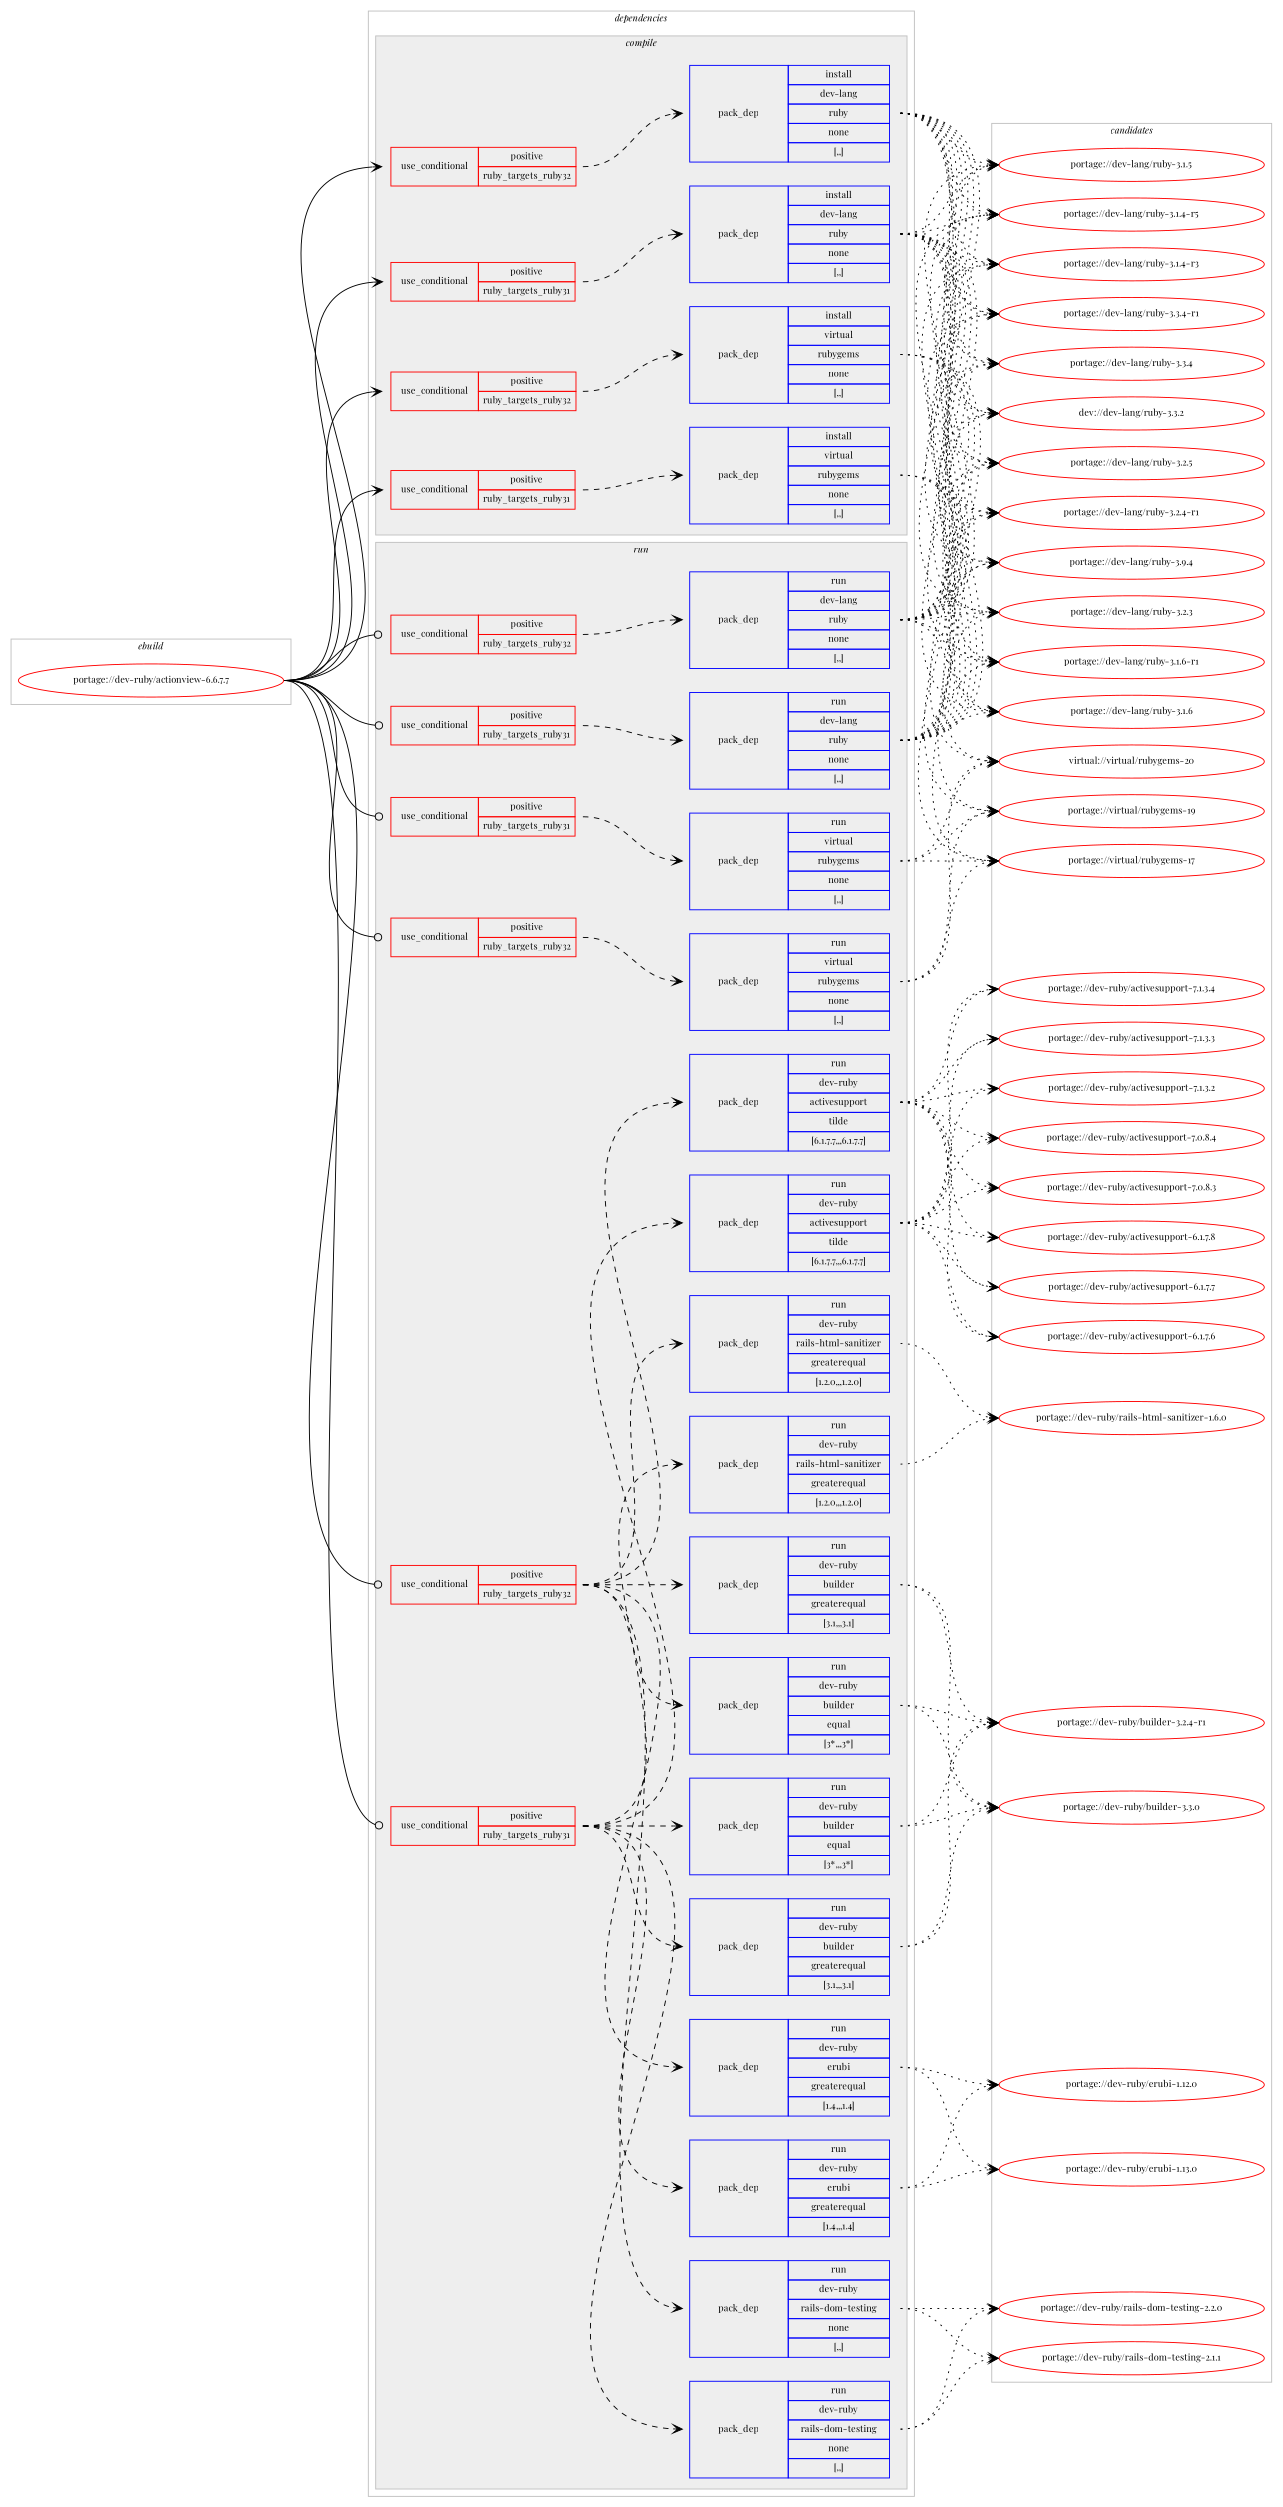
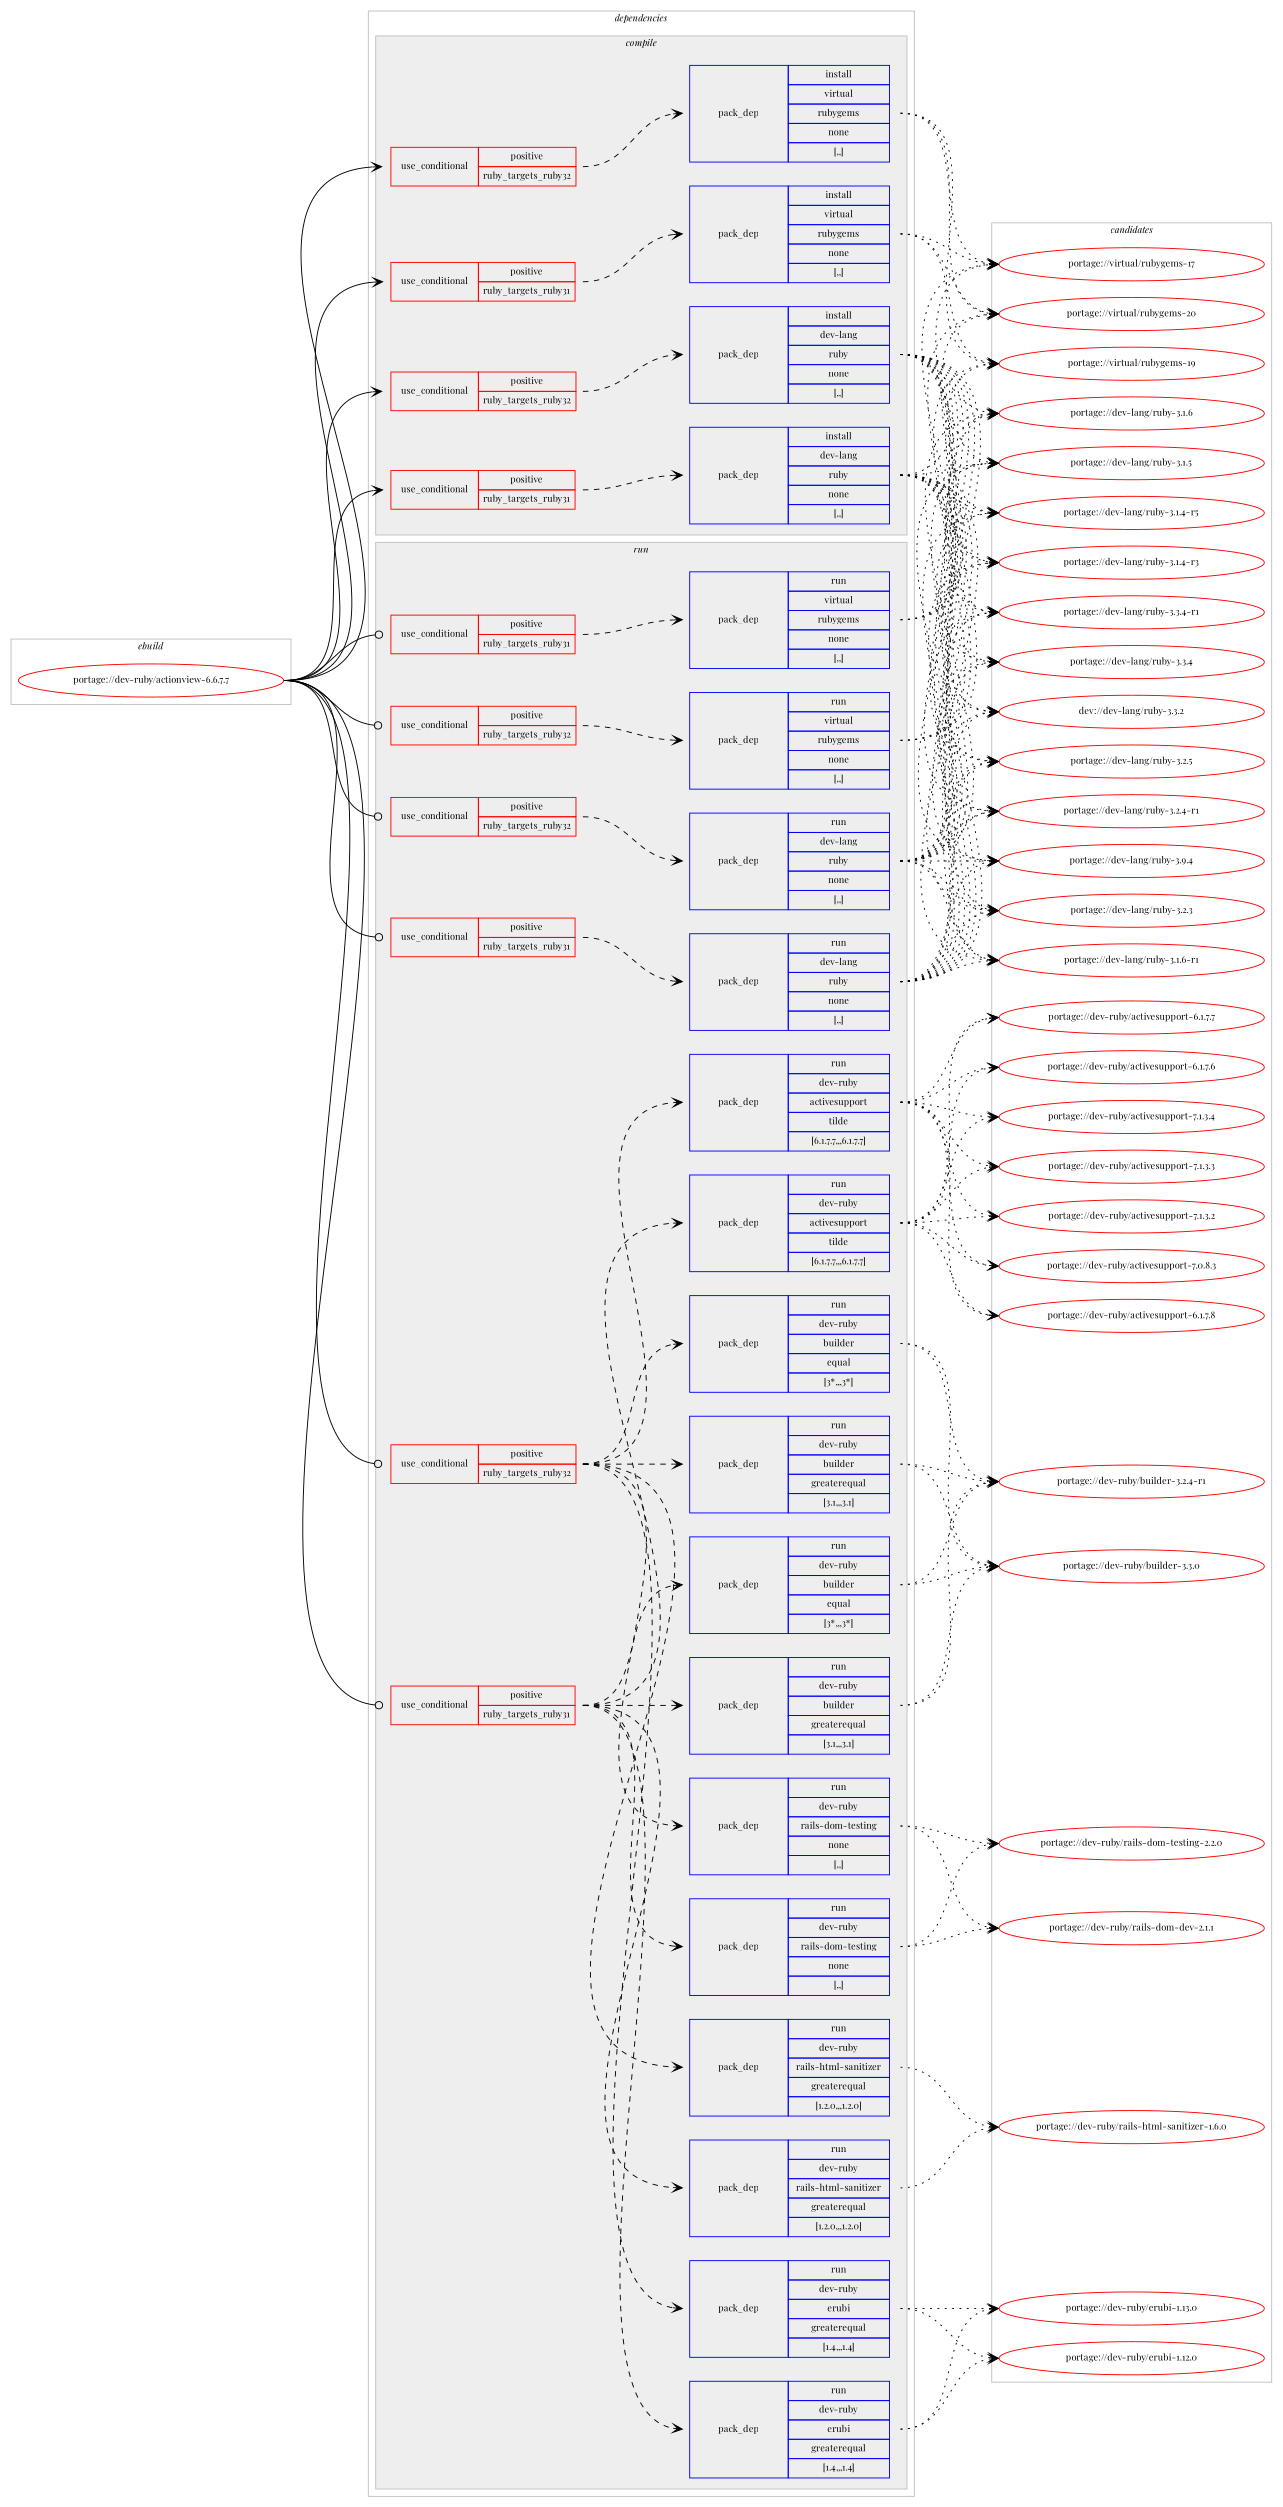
(1132, 762) -> (1132, 314)
(1132, 1138) -> none
(1132, 2358) -> (1132, 1928)
